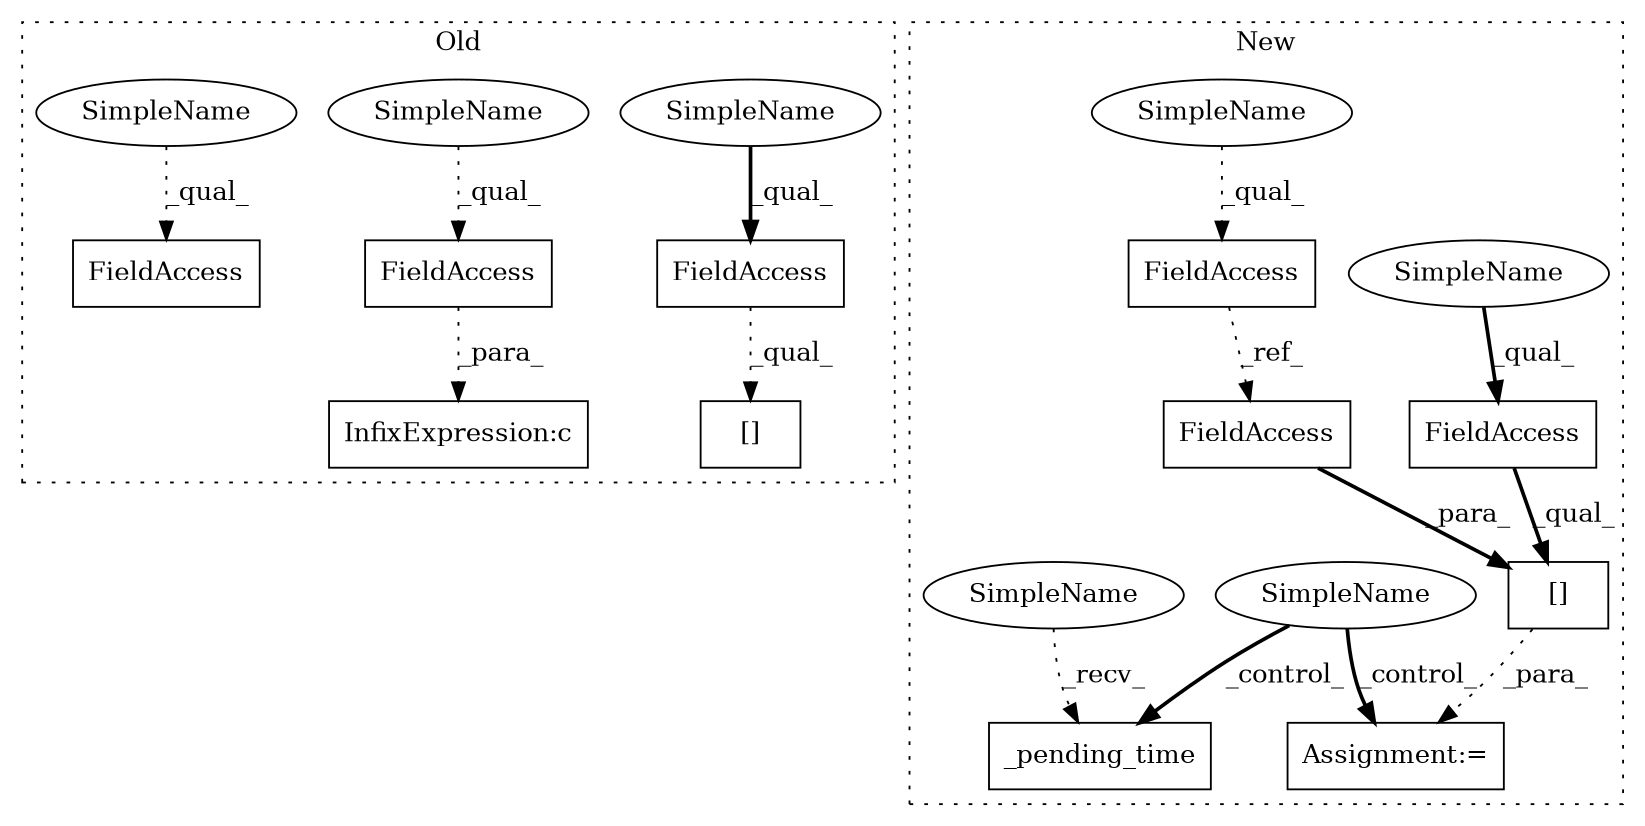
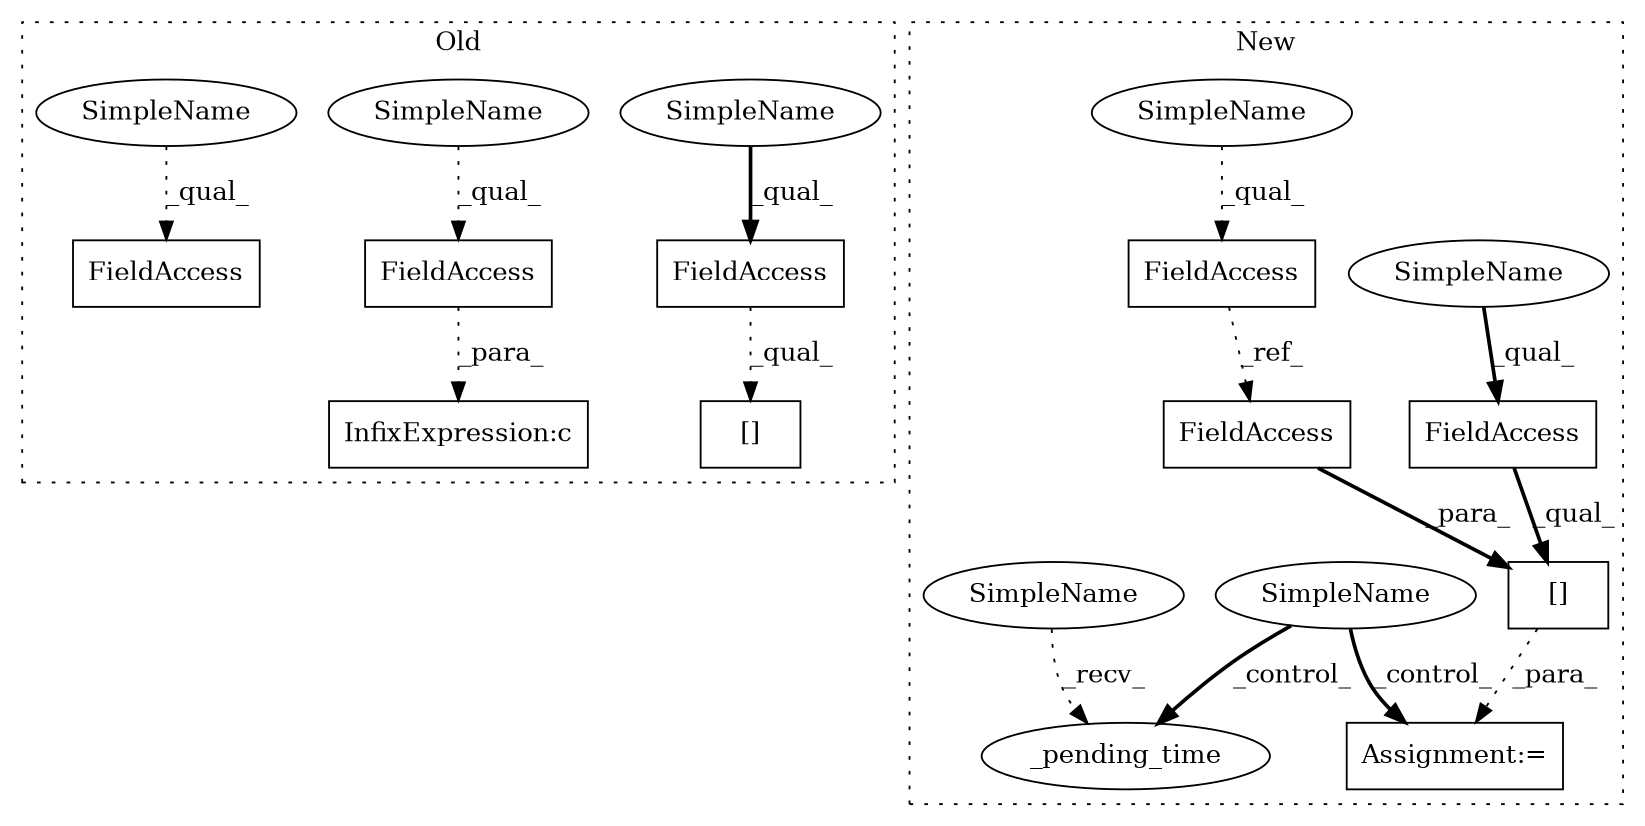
(1100, 756) -> (1126, 756)
